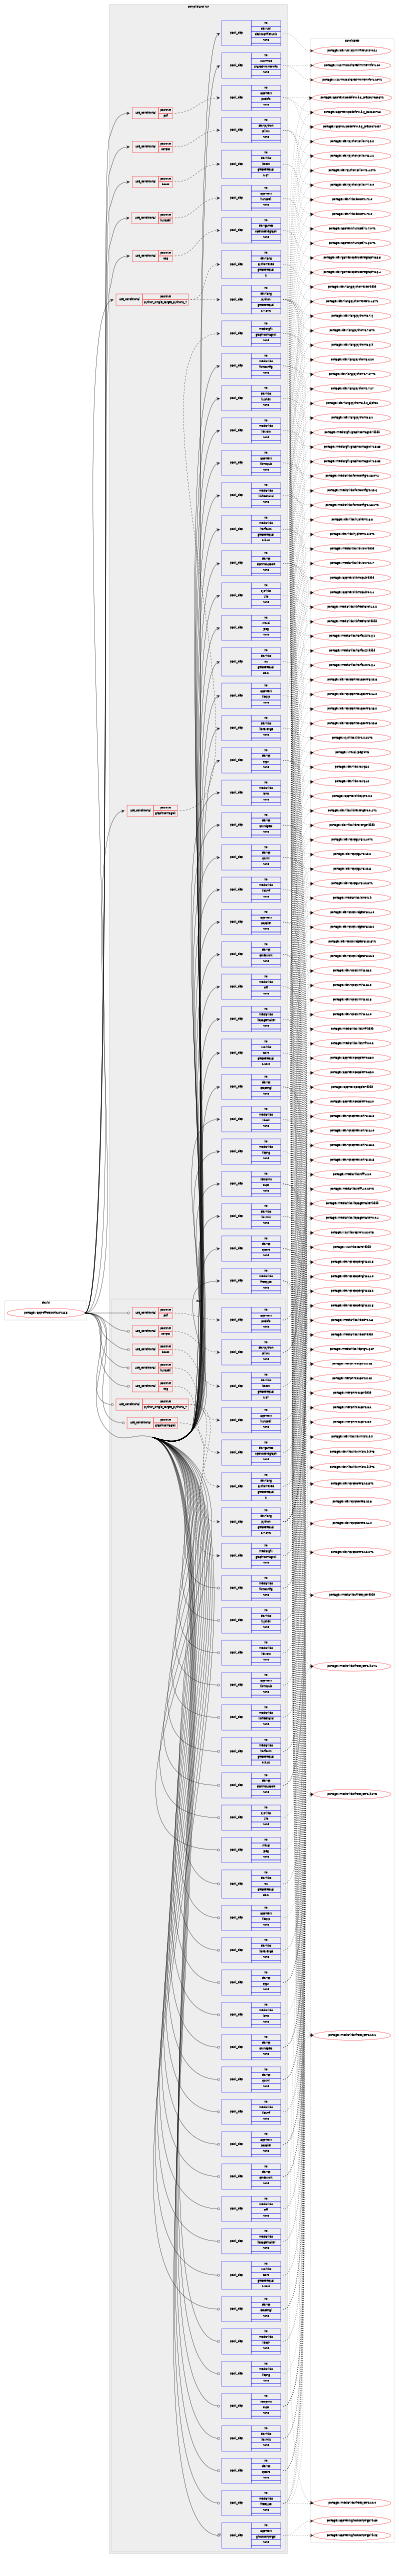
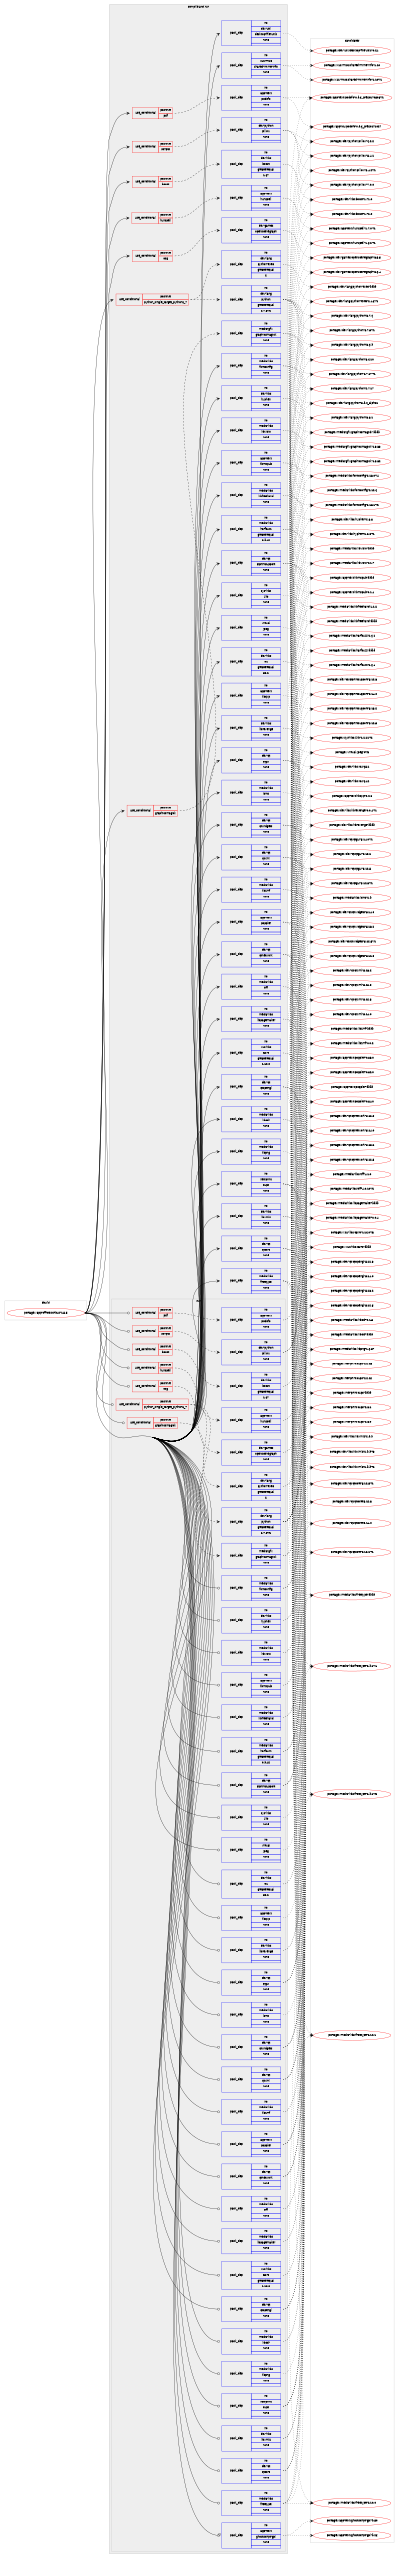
(352, 51) -> (352, 51)
(352, 112) -> none
